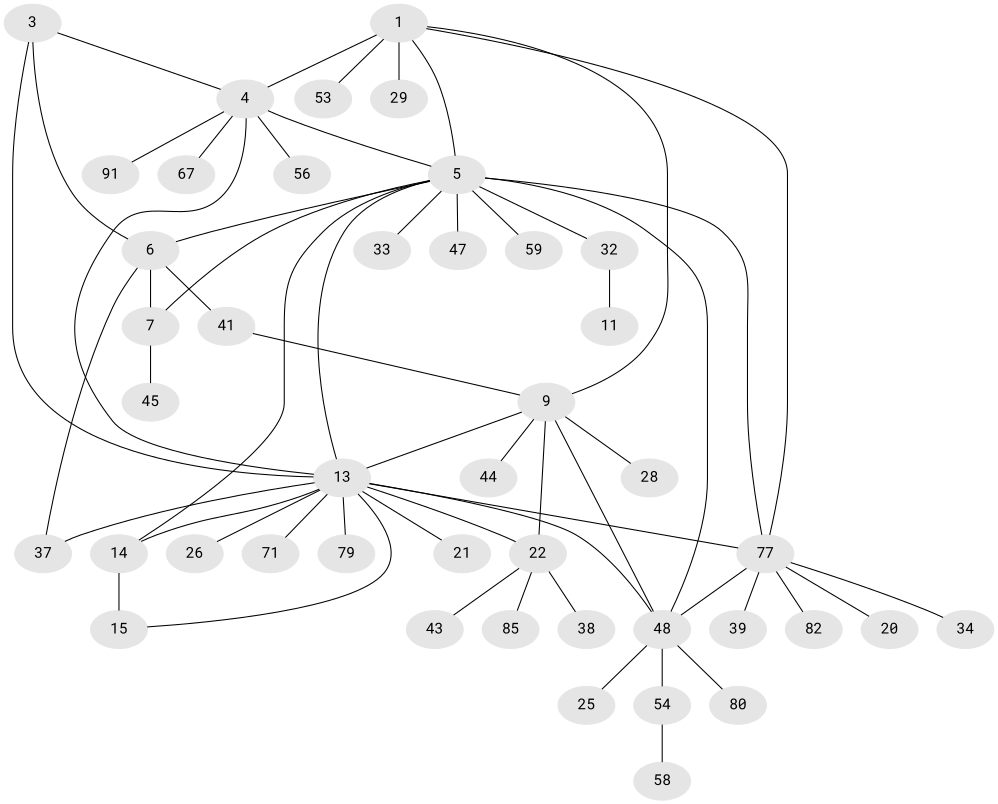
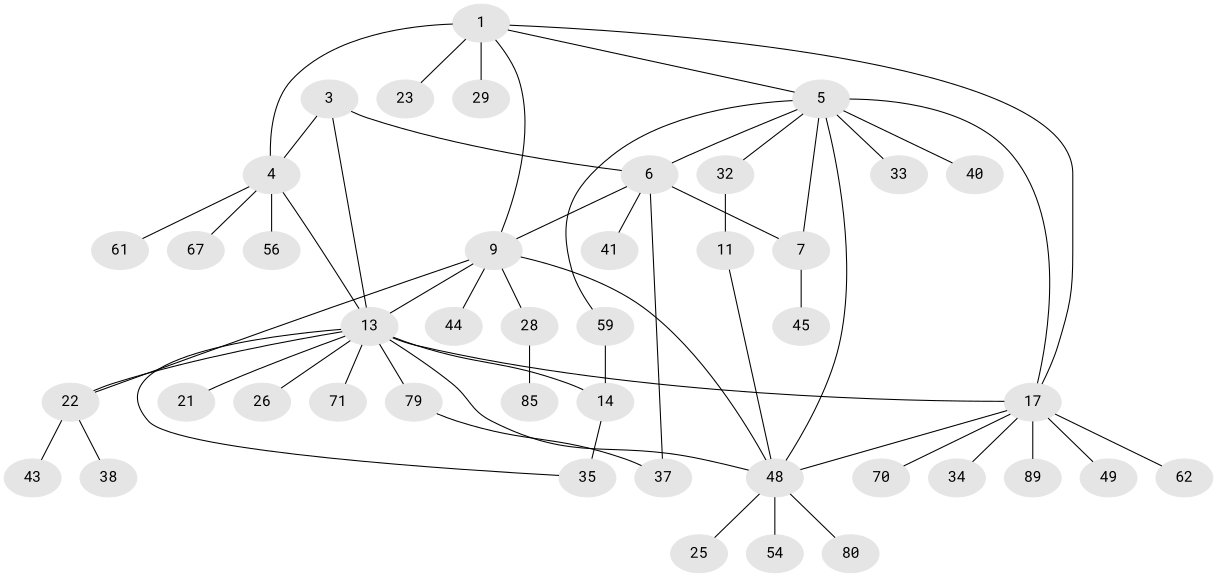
(323, 99) -> (405, 99)
(349, 141) -> none
(111, 175) -> (120, 251)
(458, 251) -> (975, 175)
(322, 293) -> none
(284, 354) -> (605, 364)
(386, 364) -> (577, 210)
none -> (750, 364)
none -> (1109, 478)
(207, 502) -> (503, 433)
(765, 554) -> (1033, 402)
(524, 591) -> (530, 360)
(119, 630) -> (587, 478)
(738, 630) -> (1033, 478)
(814, 630) -> (1184, 478)
(890, 630) -> (881, 478)
(662, 781) -> none
